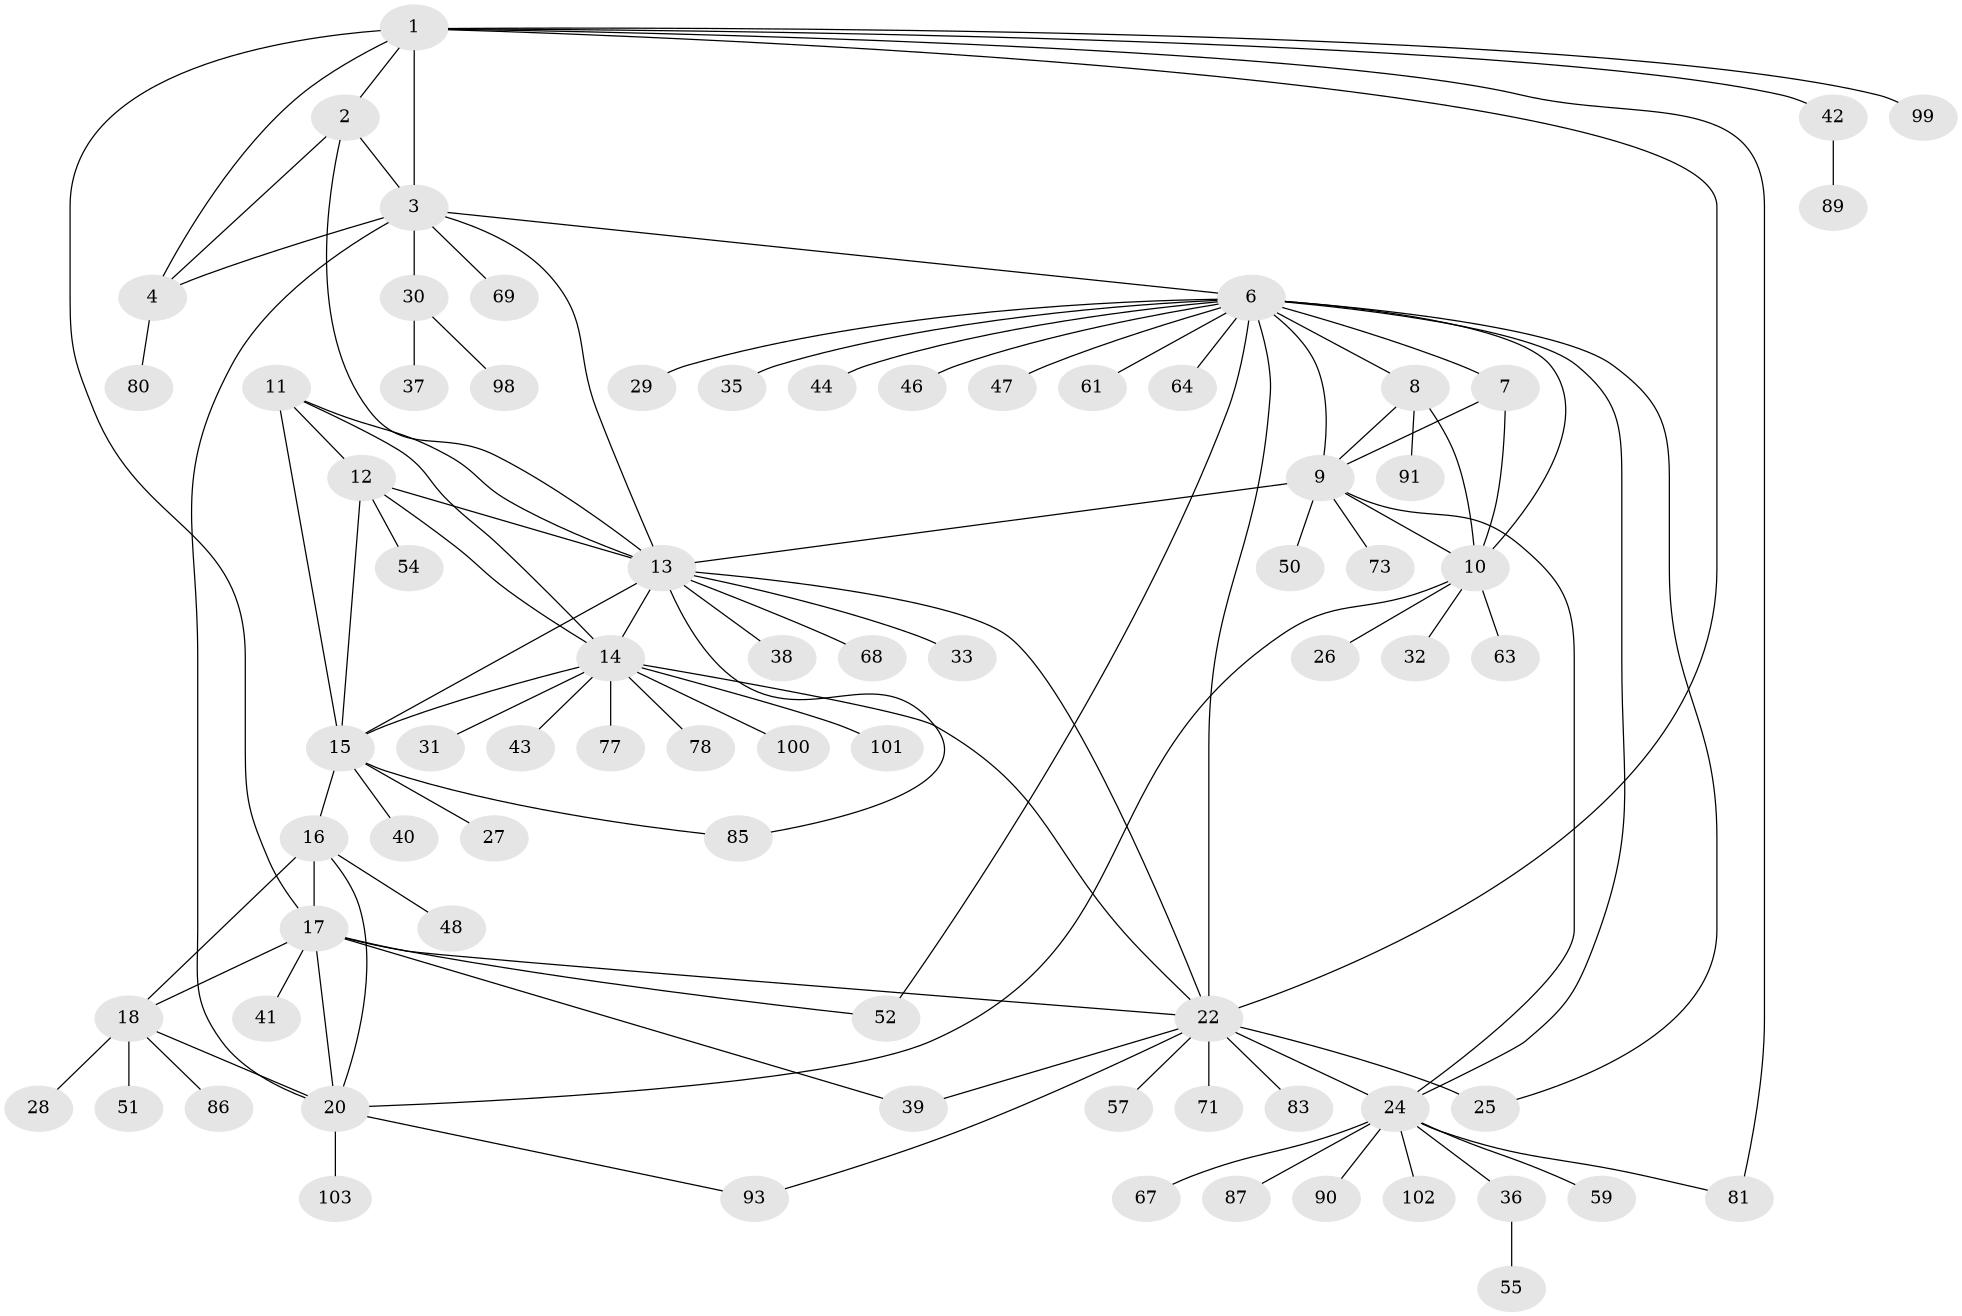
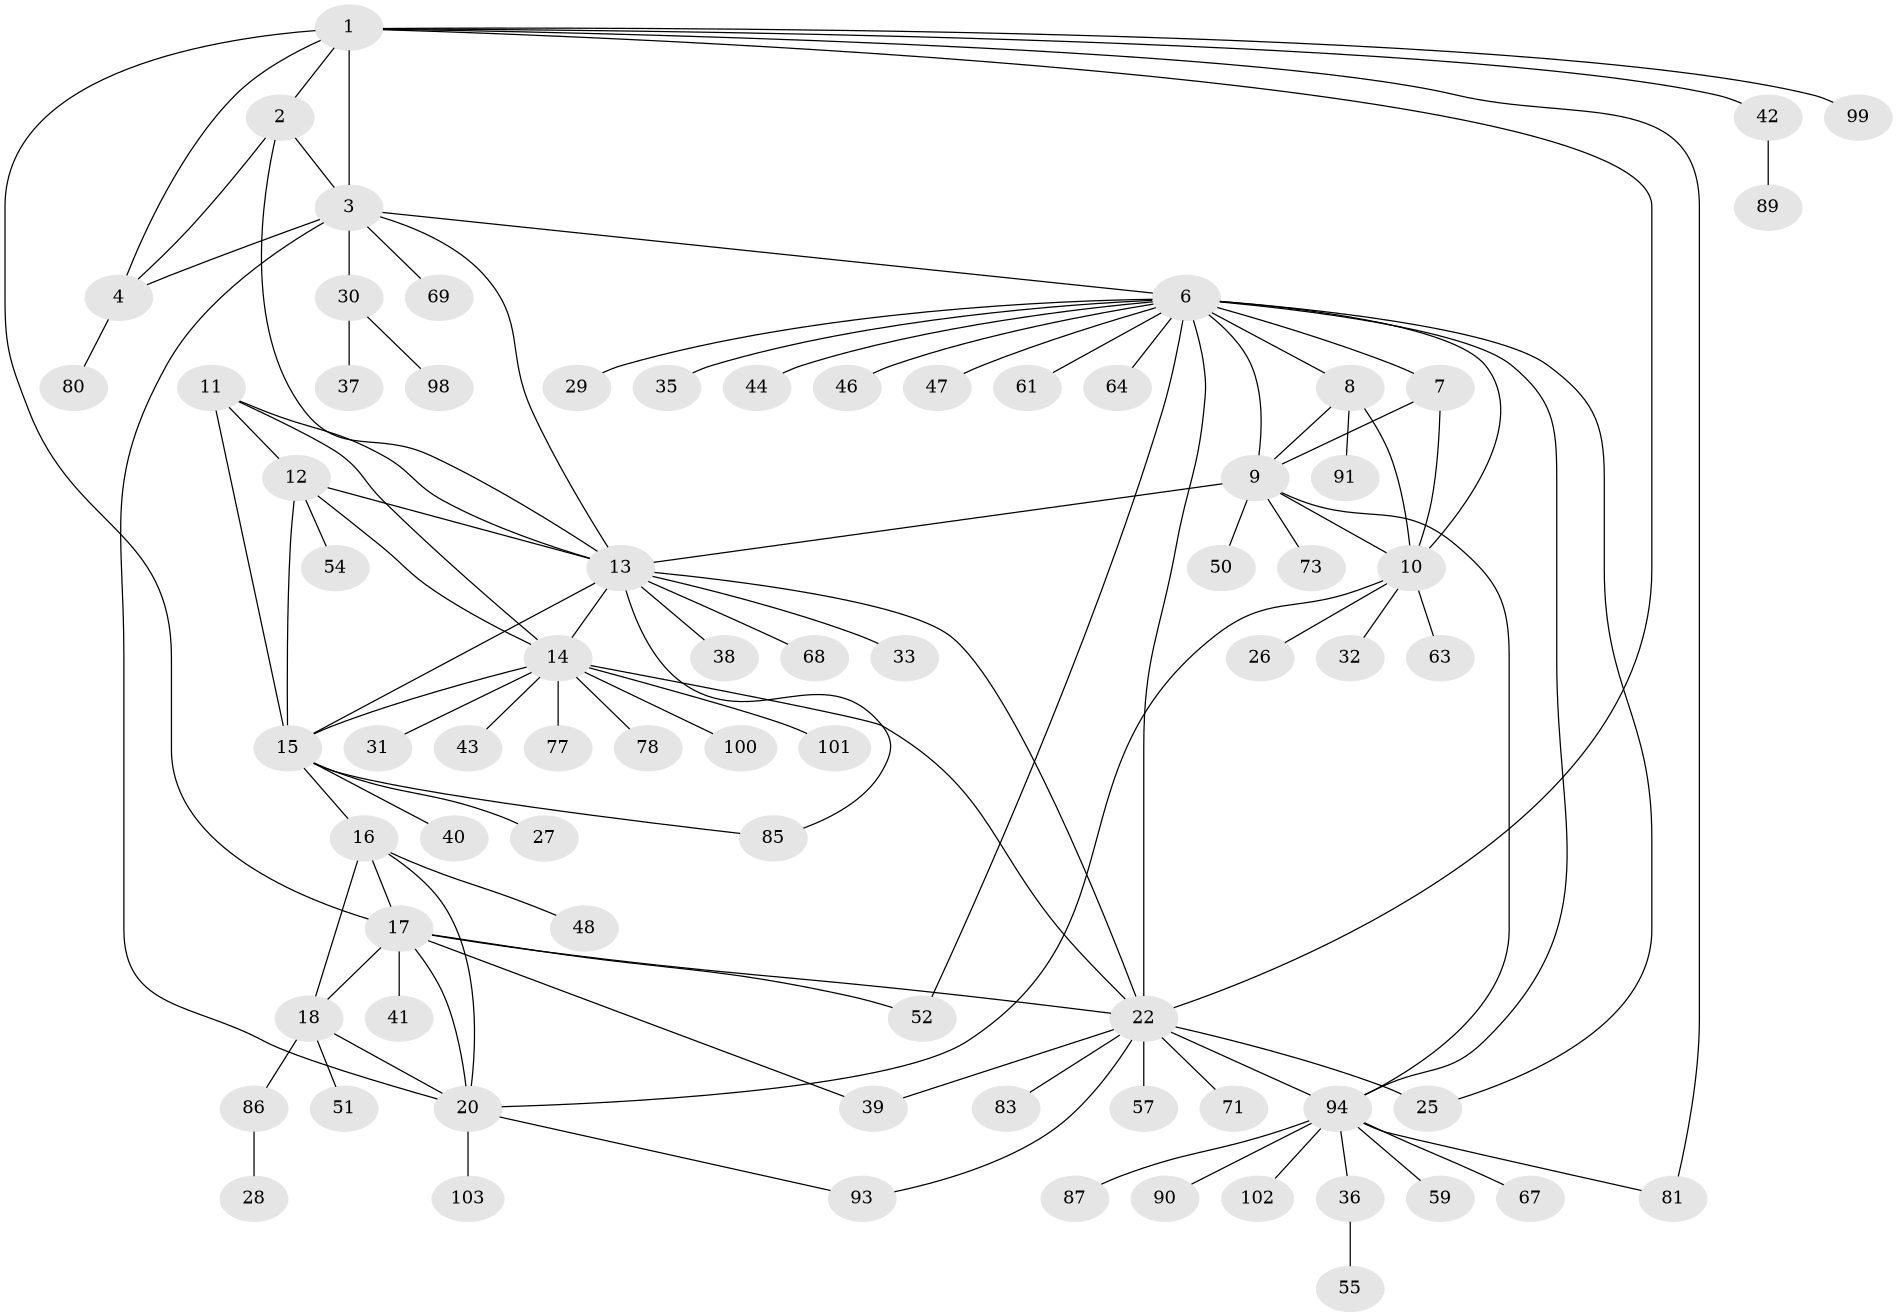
(84, 1064) -> (254, 1154)
(1395, 1109) -> (1338, 1109)
